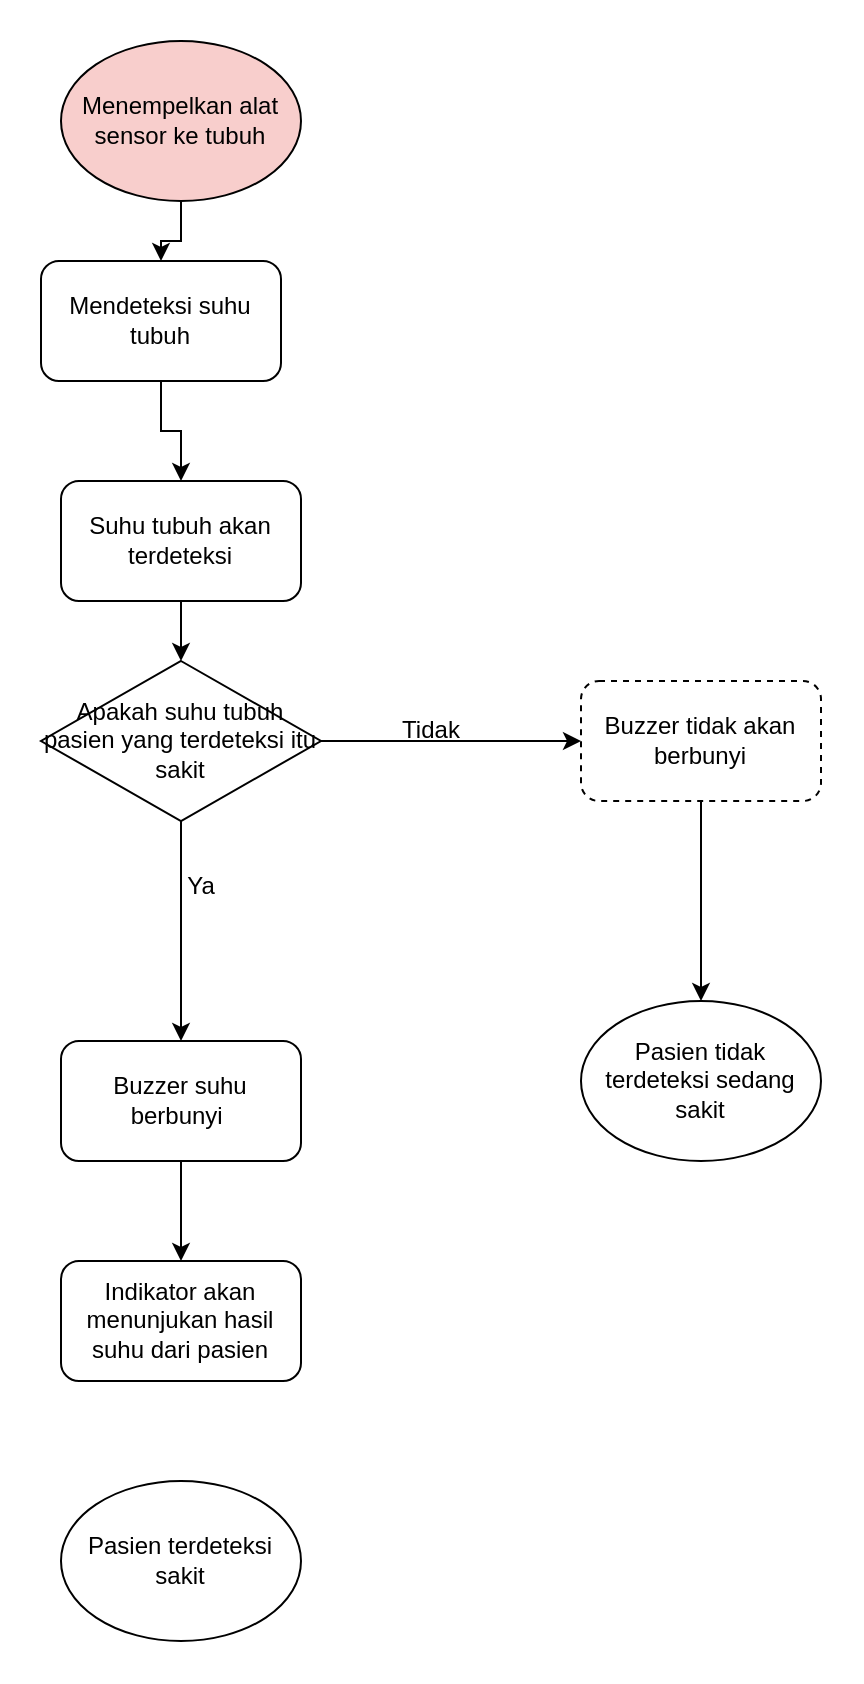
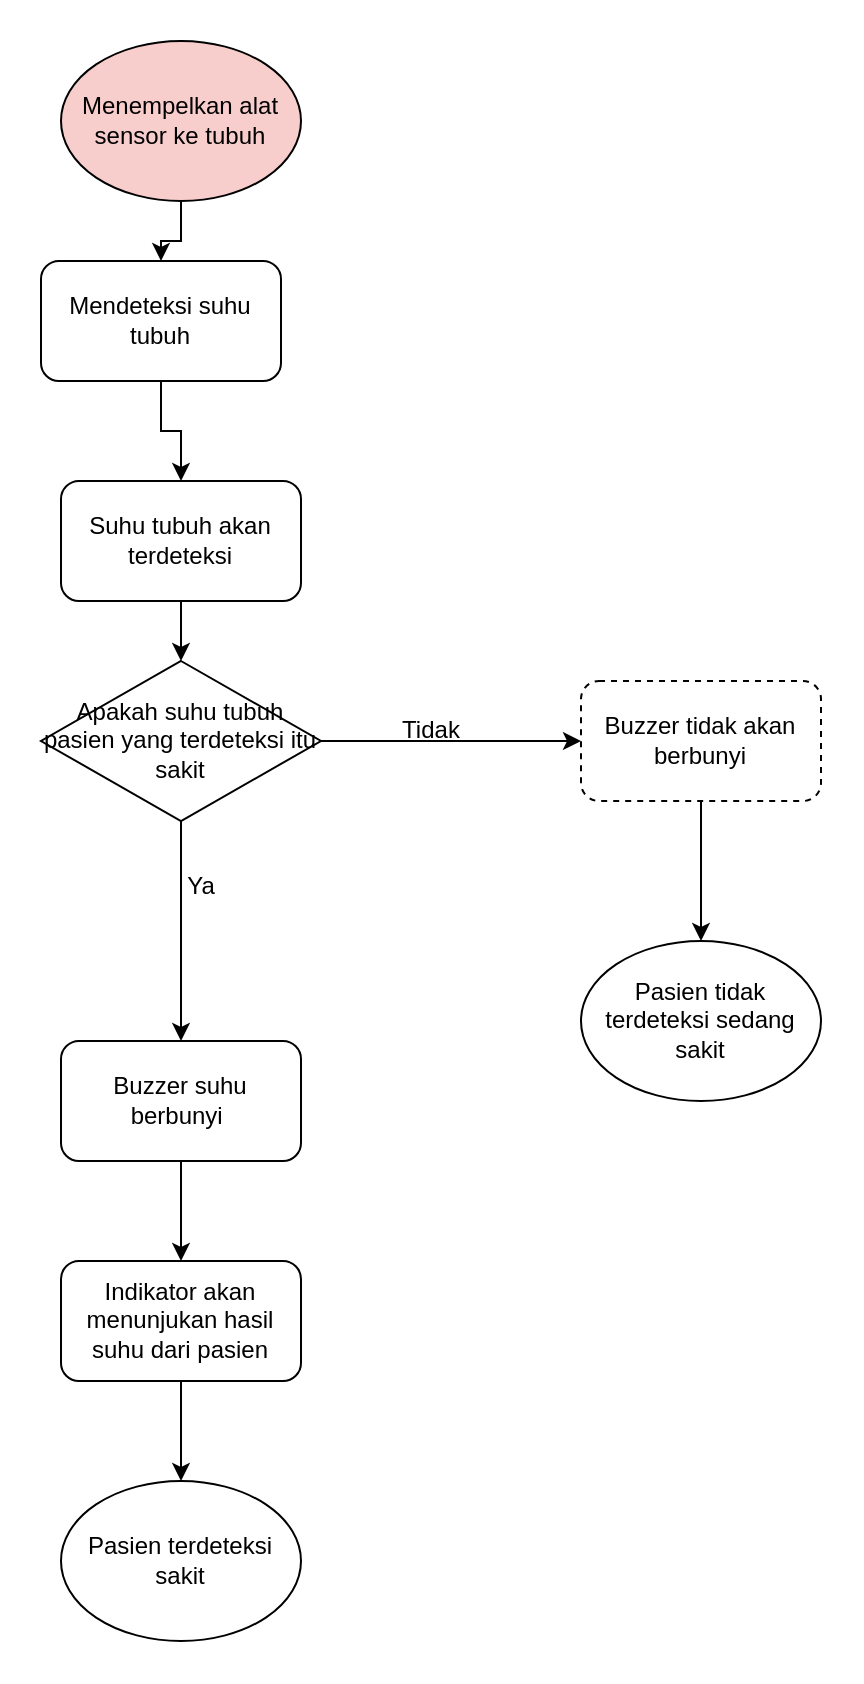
(701, 1081) -> (701, 1021)
none -> (181, 1424)
